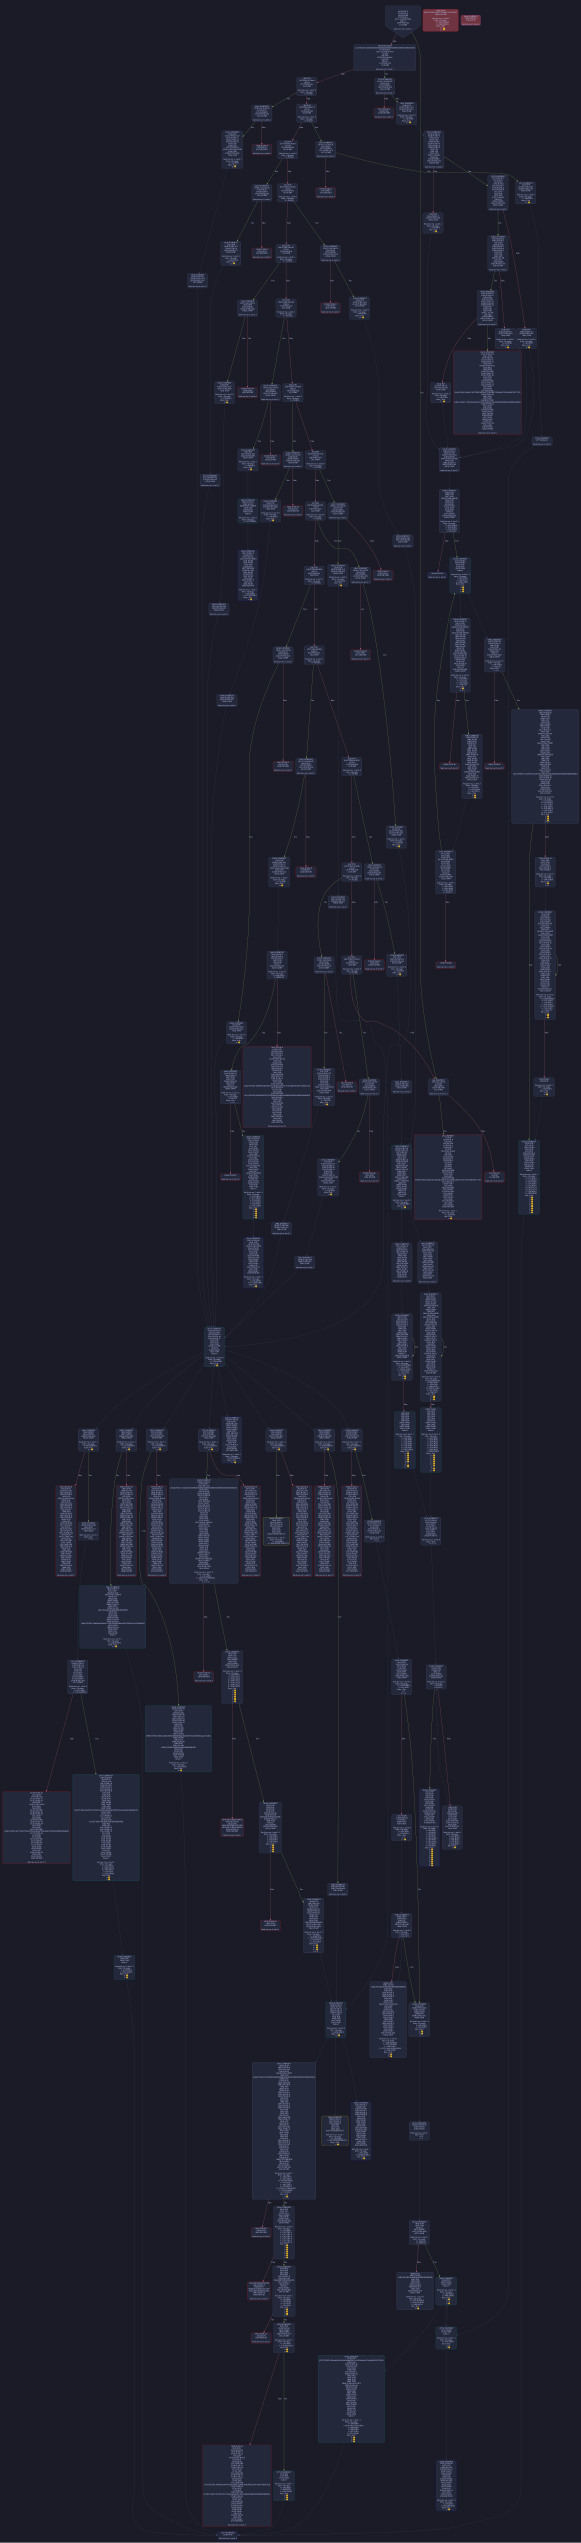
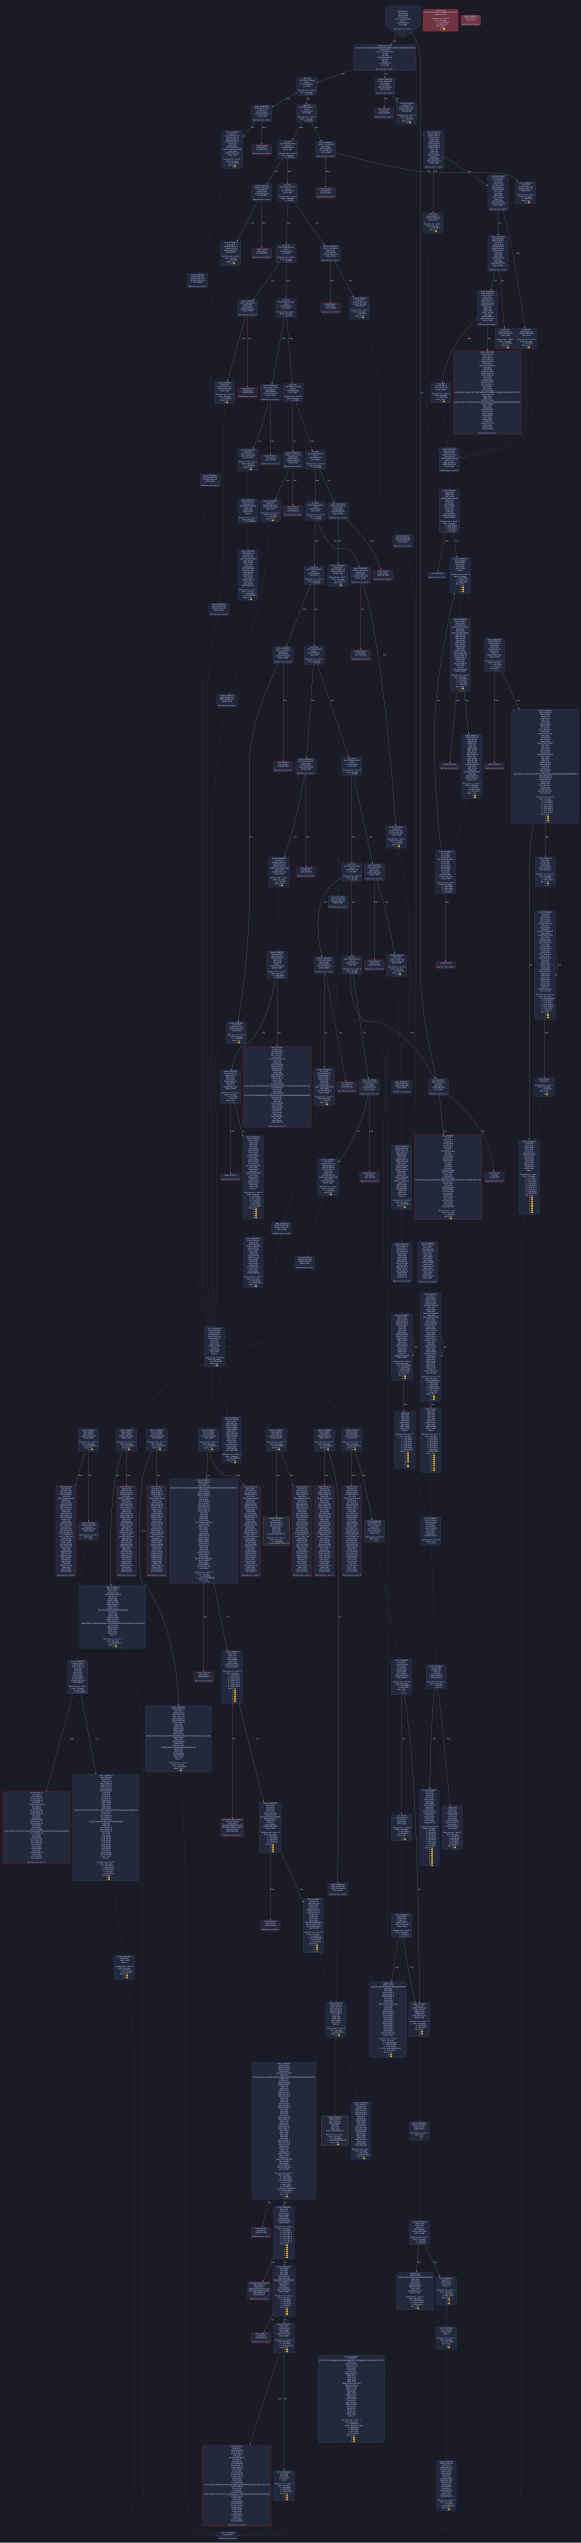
(542, 441) -> none
